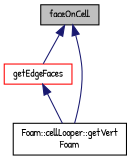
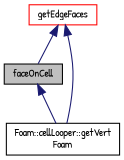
(51, 49) -> (46, 49)
